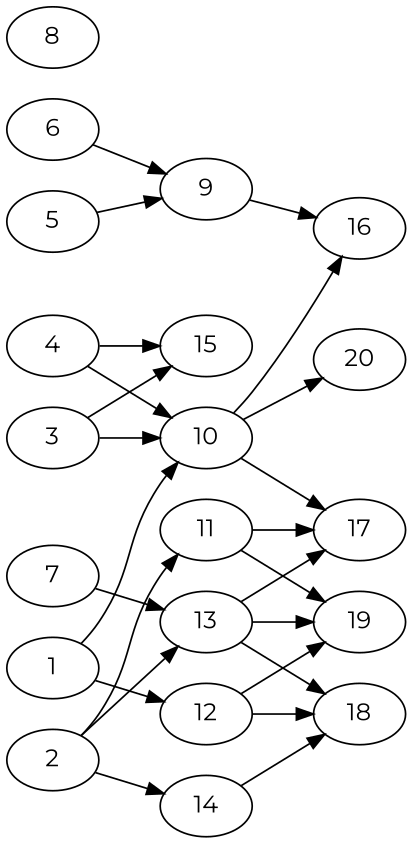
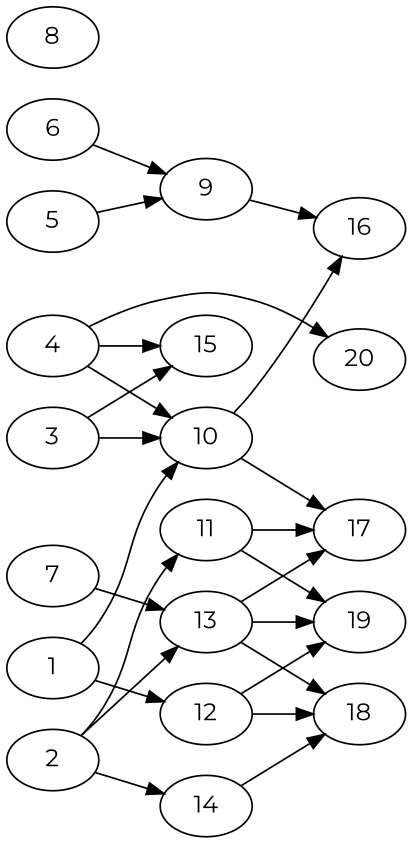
(275, 403) -> (202, 293)
